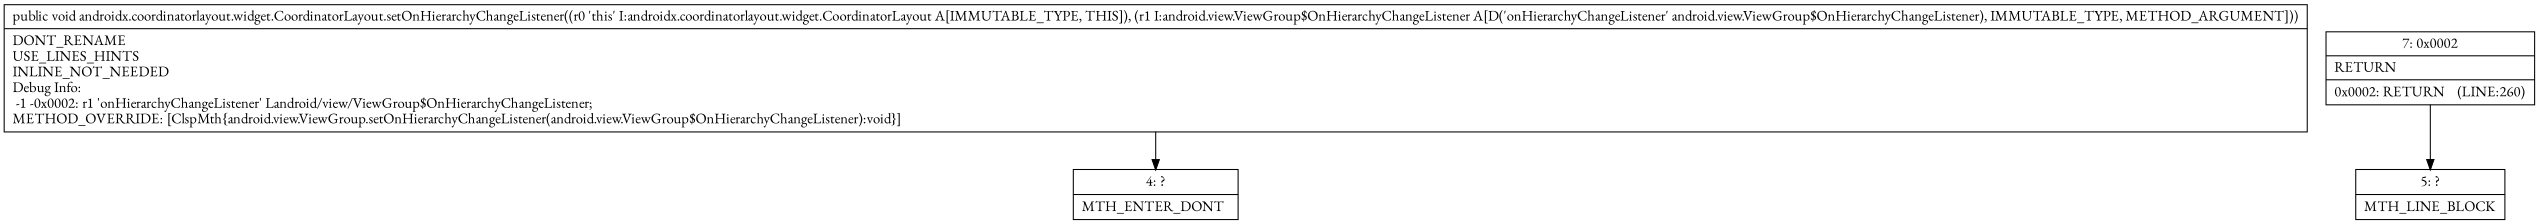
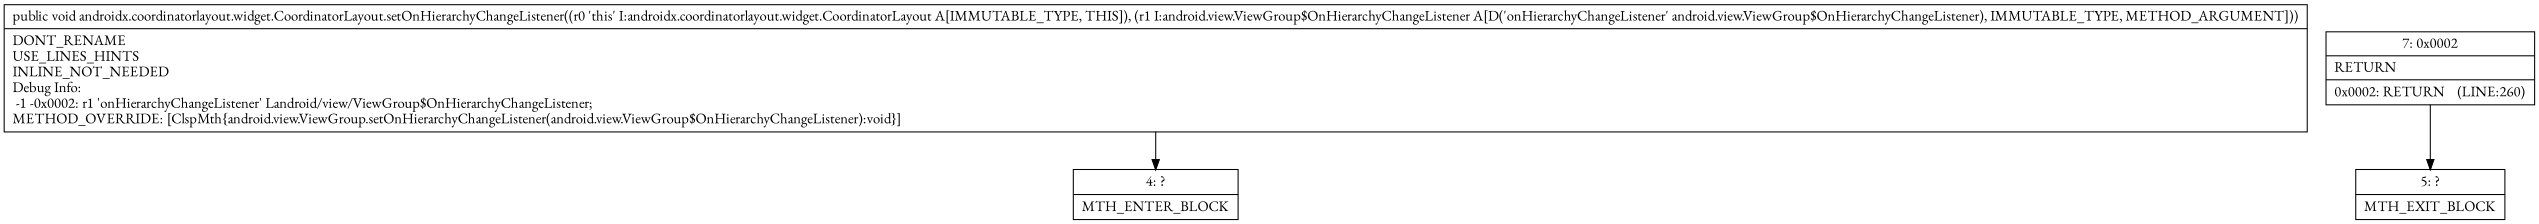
(1153, 207) -> (1156, 207)
(2430, 207) -> (2430, 207)
